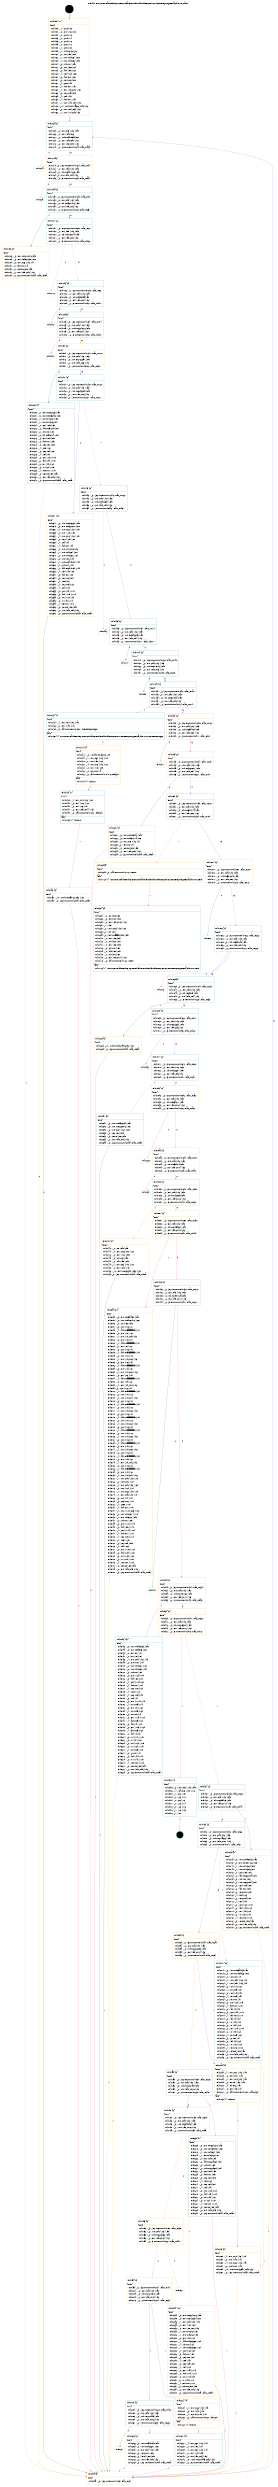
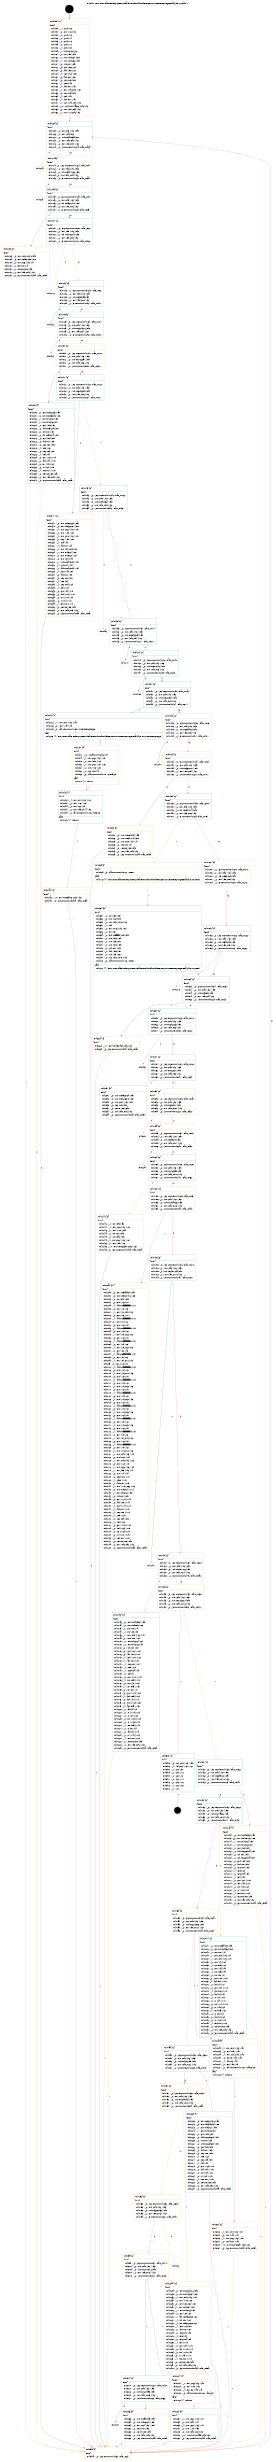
(207, 939) -> none
(100, 1808) -> none
